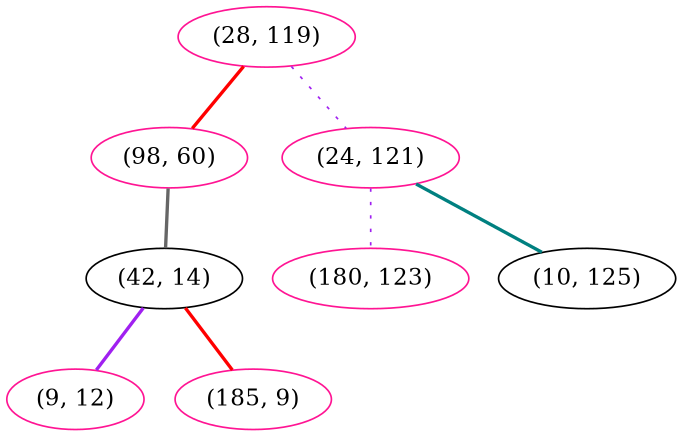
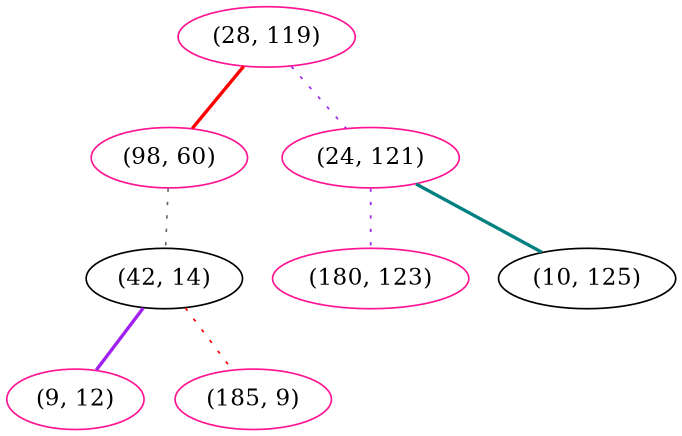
(167, 218) -> (167, 218)
(209, 339) -> (209, 339)
